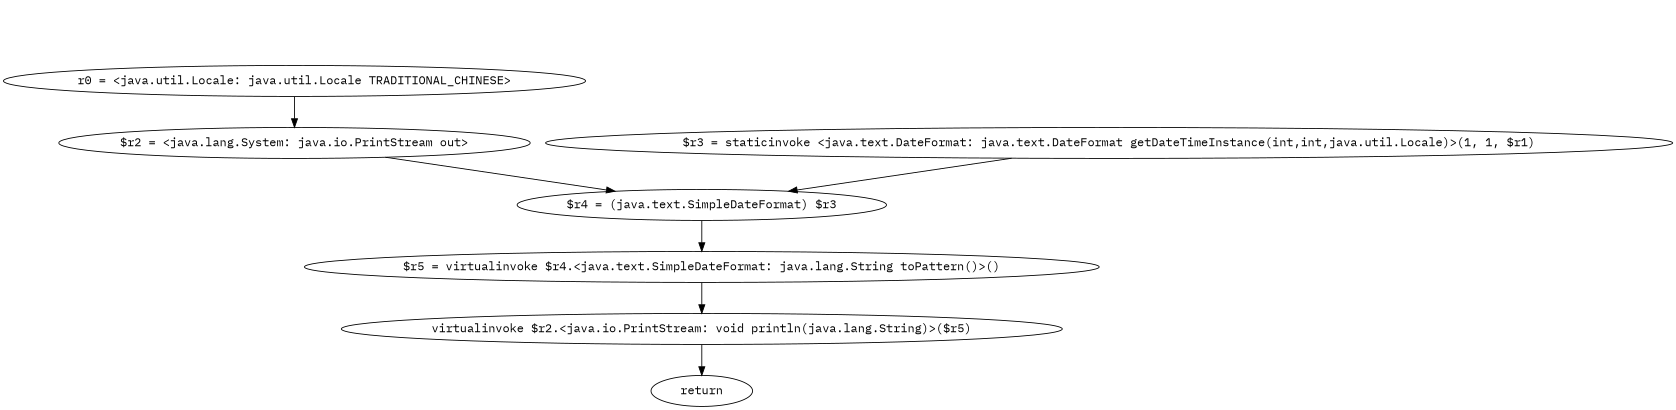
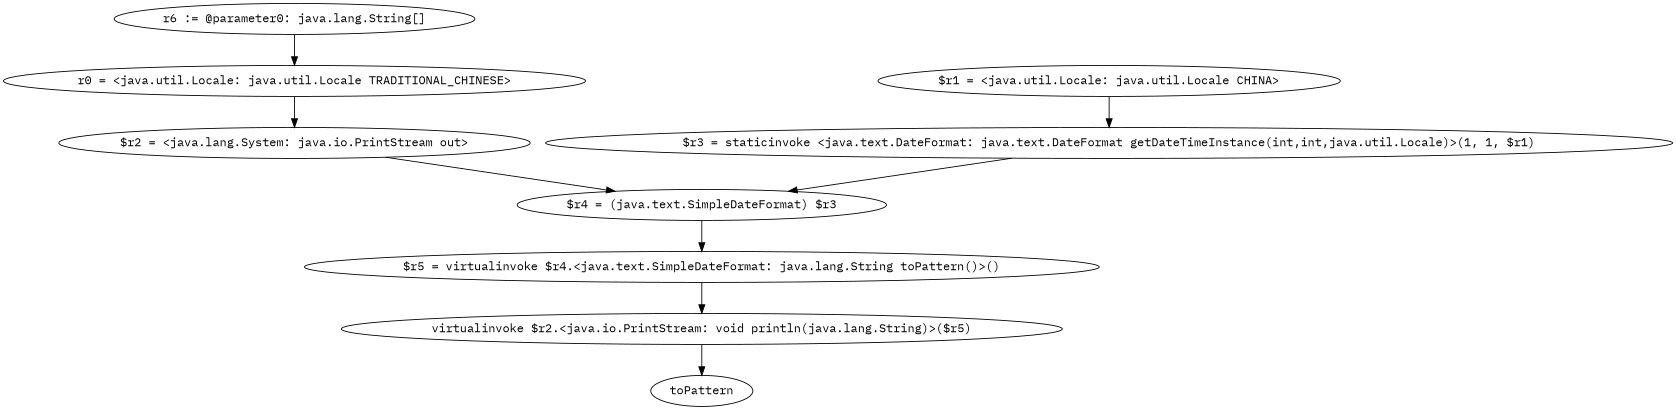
none -> (294, 19)
none -> (1109, 81)
(702, 391) -> (702, 391)
